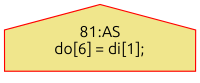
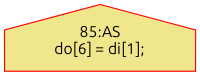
(100, 41) -> (100, 41)
